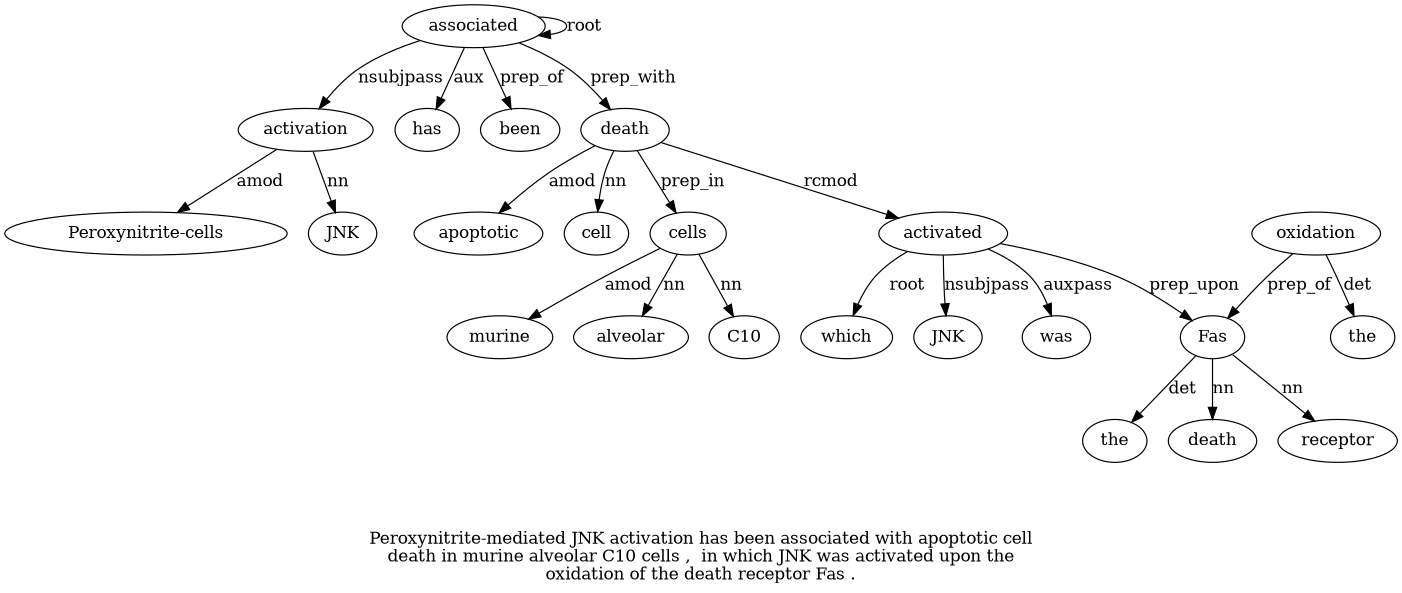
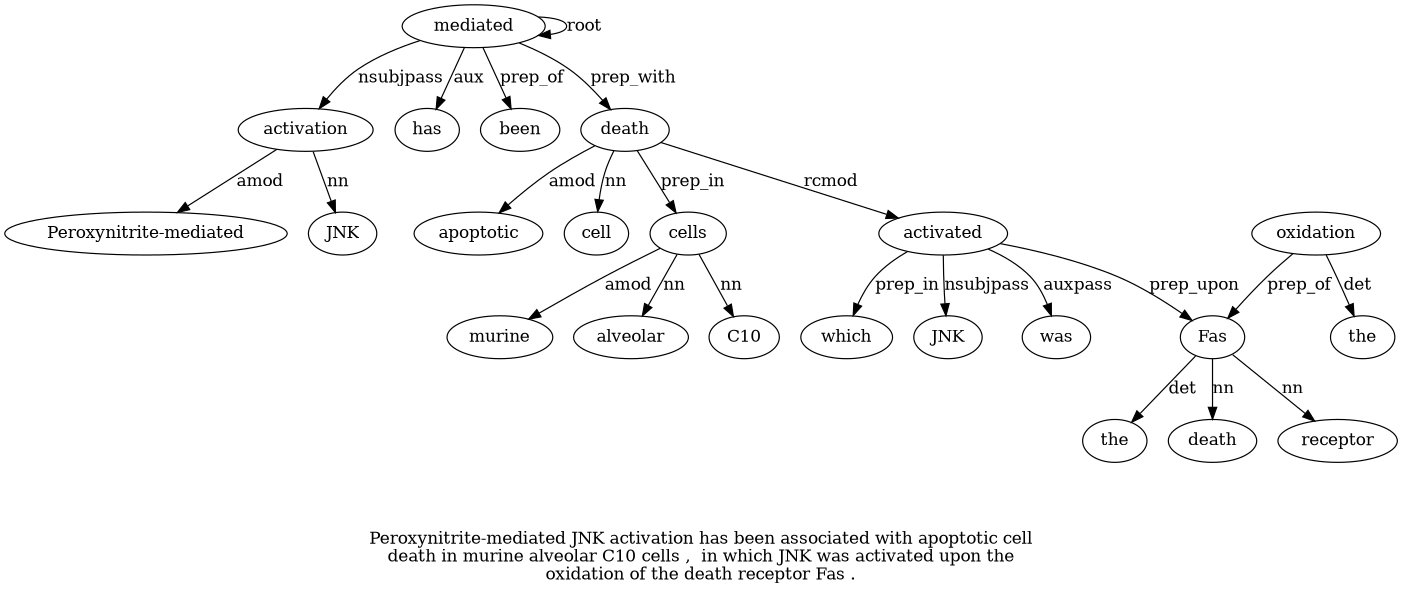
(474, 26) -> (474, 26)
(146, 234) -> (146, 234)
(907, 285) -> (907, 285)
